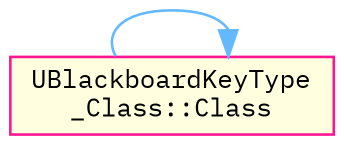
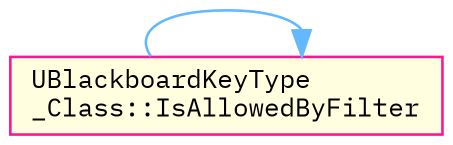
(172, 96) -> (226, 96)
